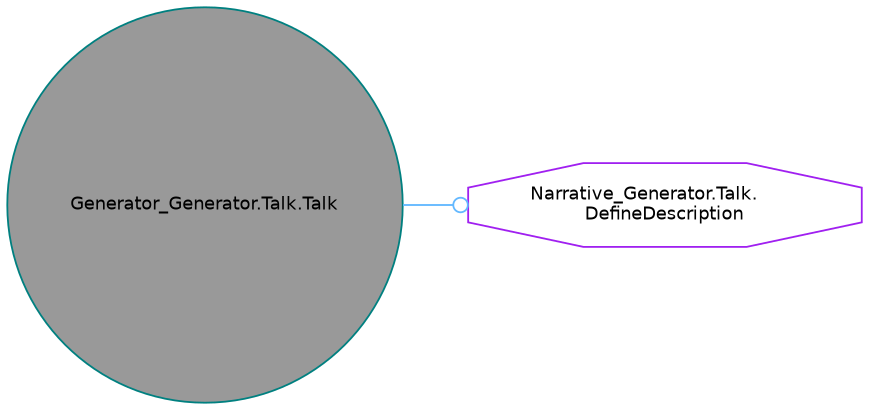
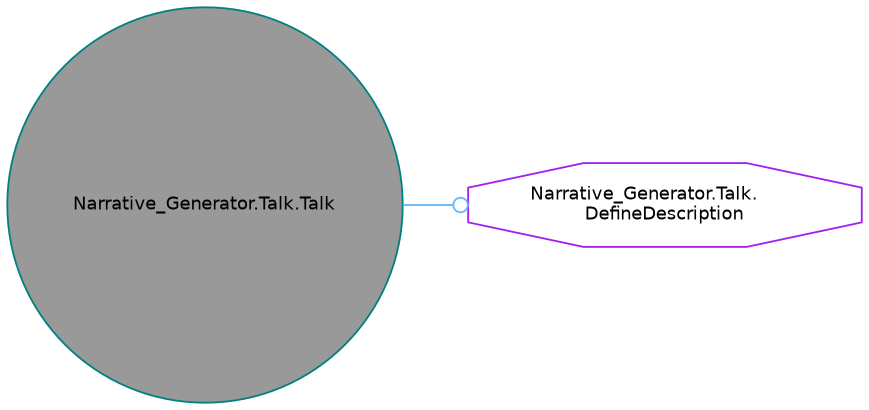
(205, 205) -> (205, 205)
